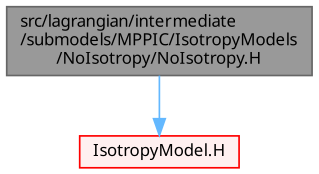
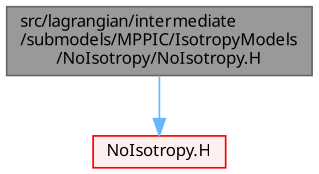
(159, 152) -> (159, 152)
